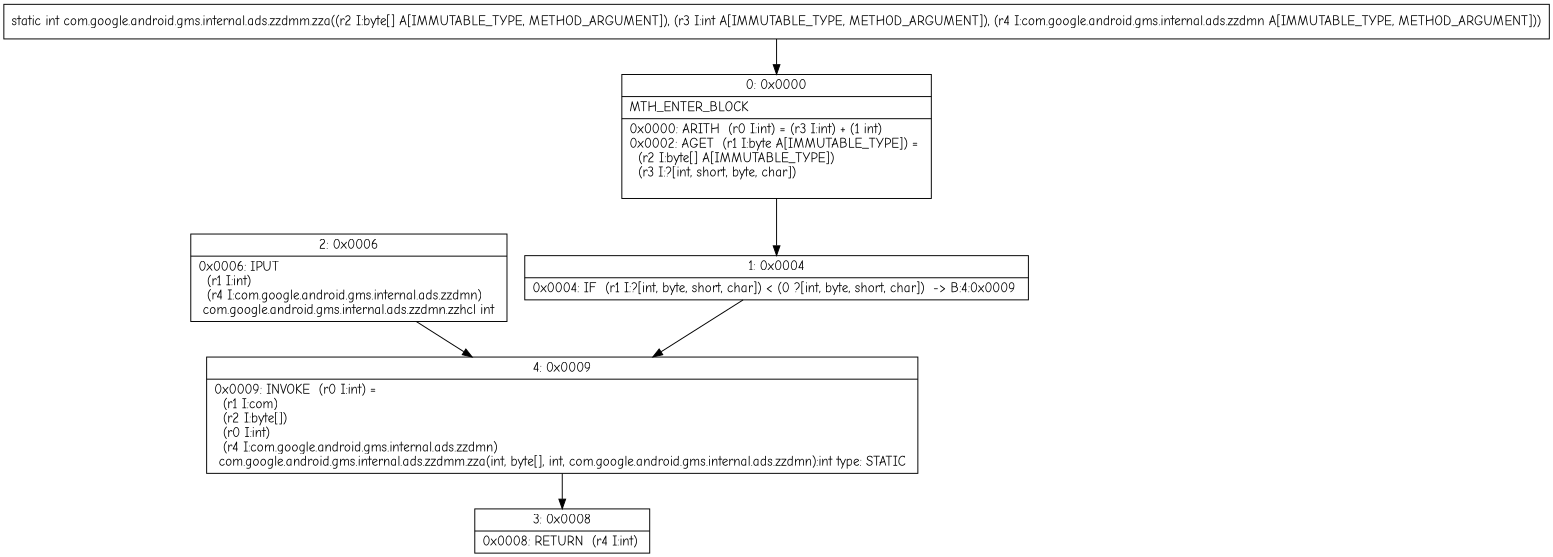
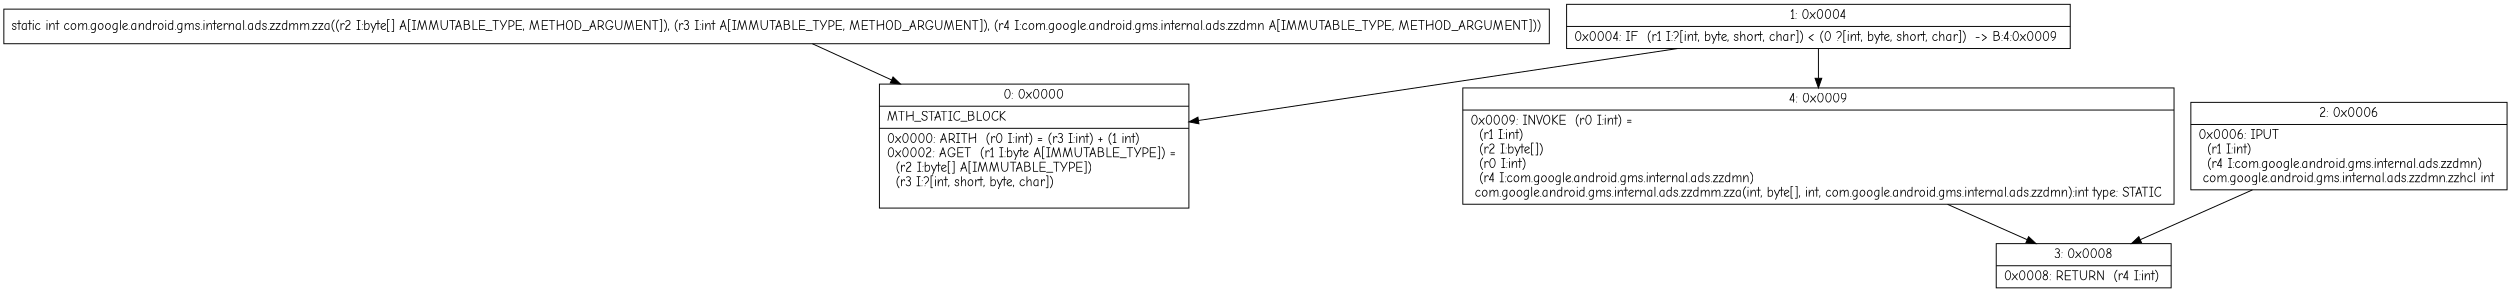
(689, 107) -> (947, 117)
(777, 222) -> (1438, 85)
(440, 337) -> (2196, 215)
(247, 404) -> (1497, 135)
